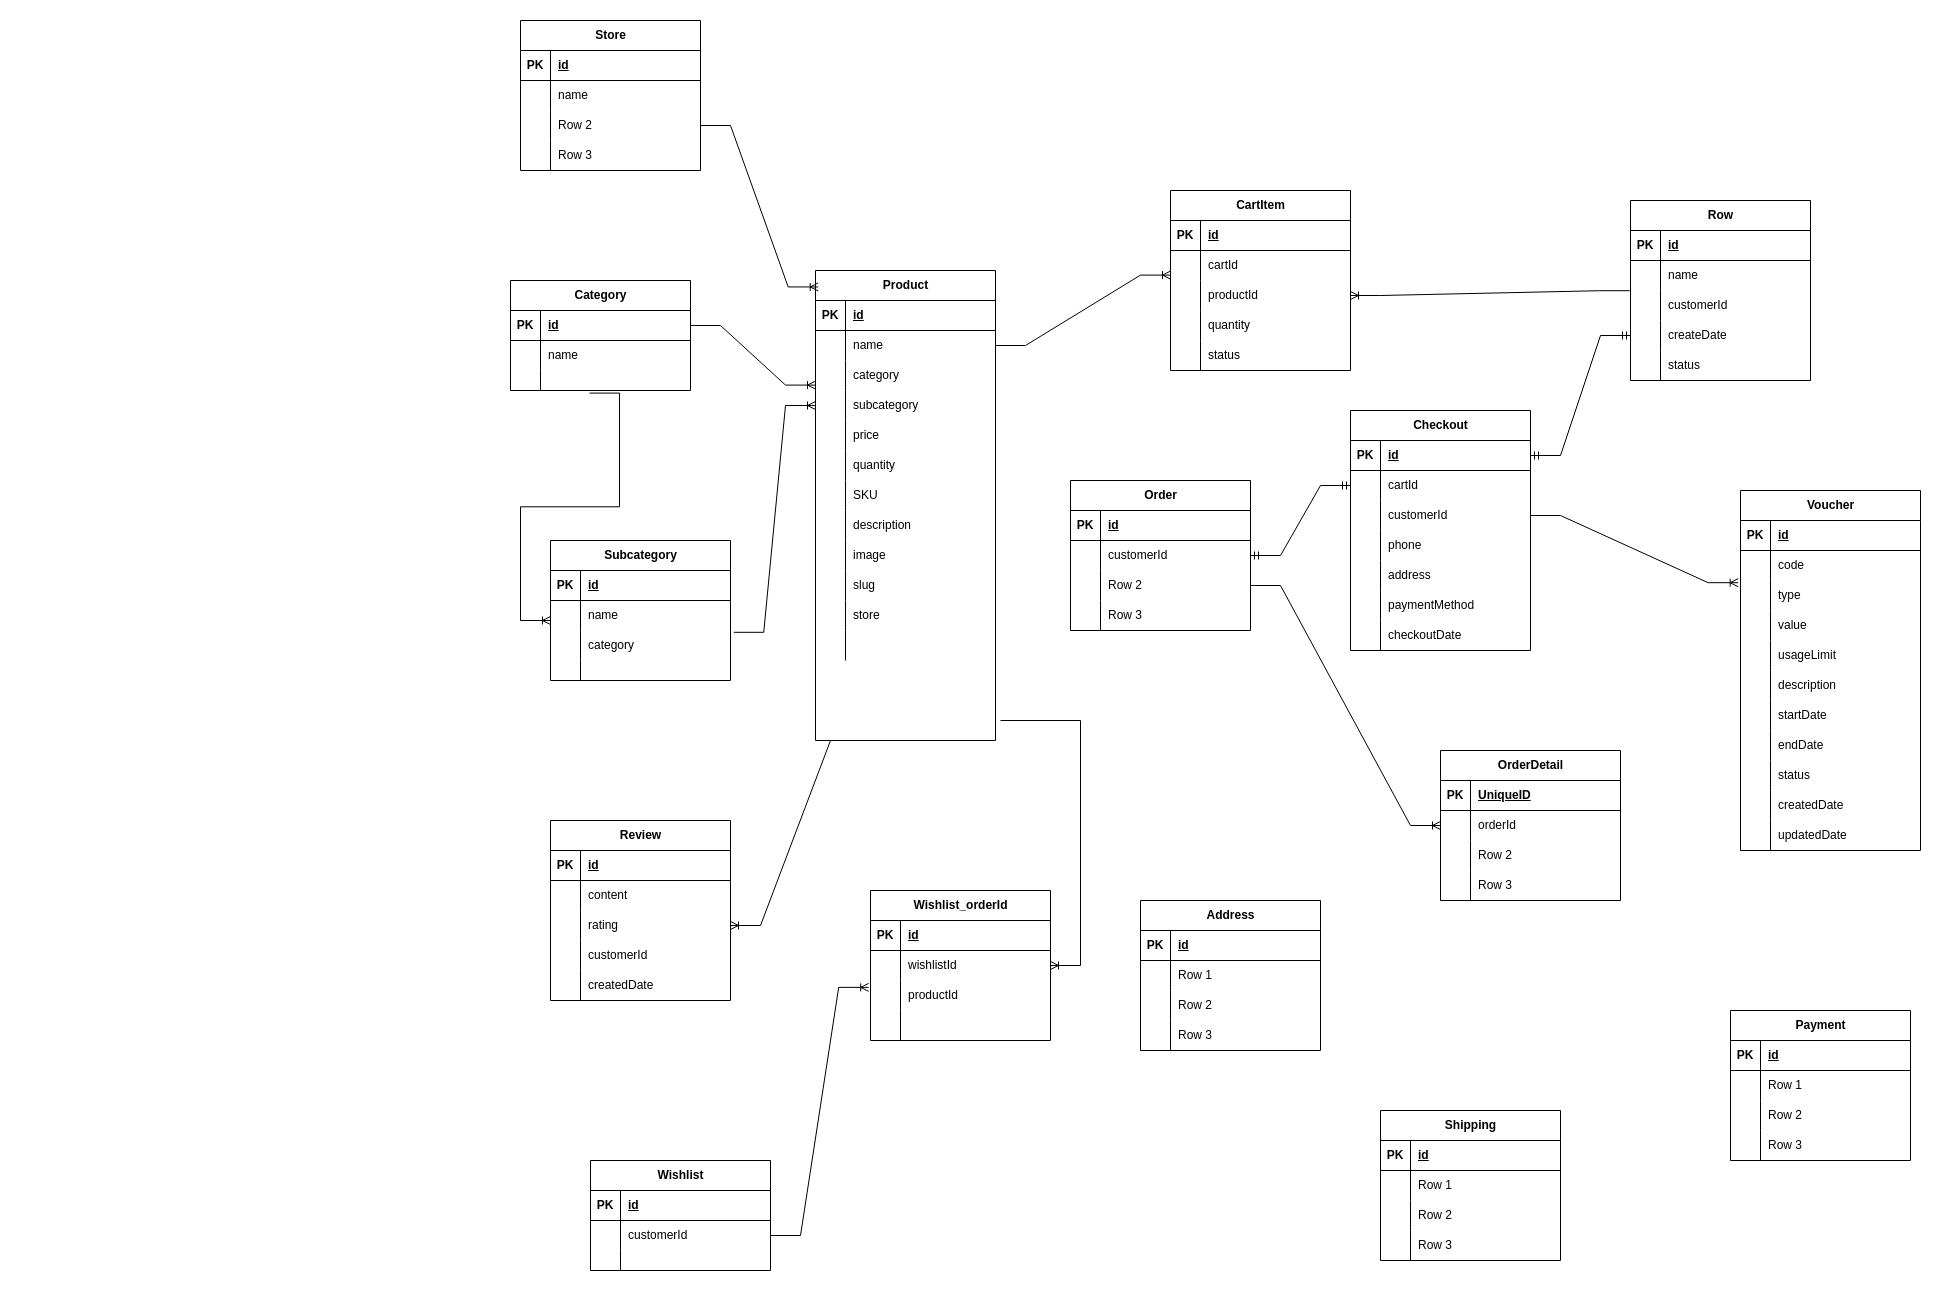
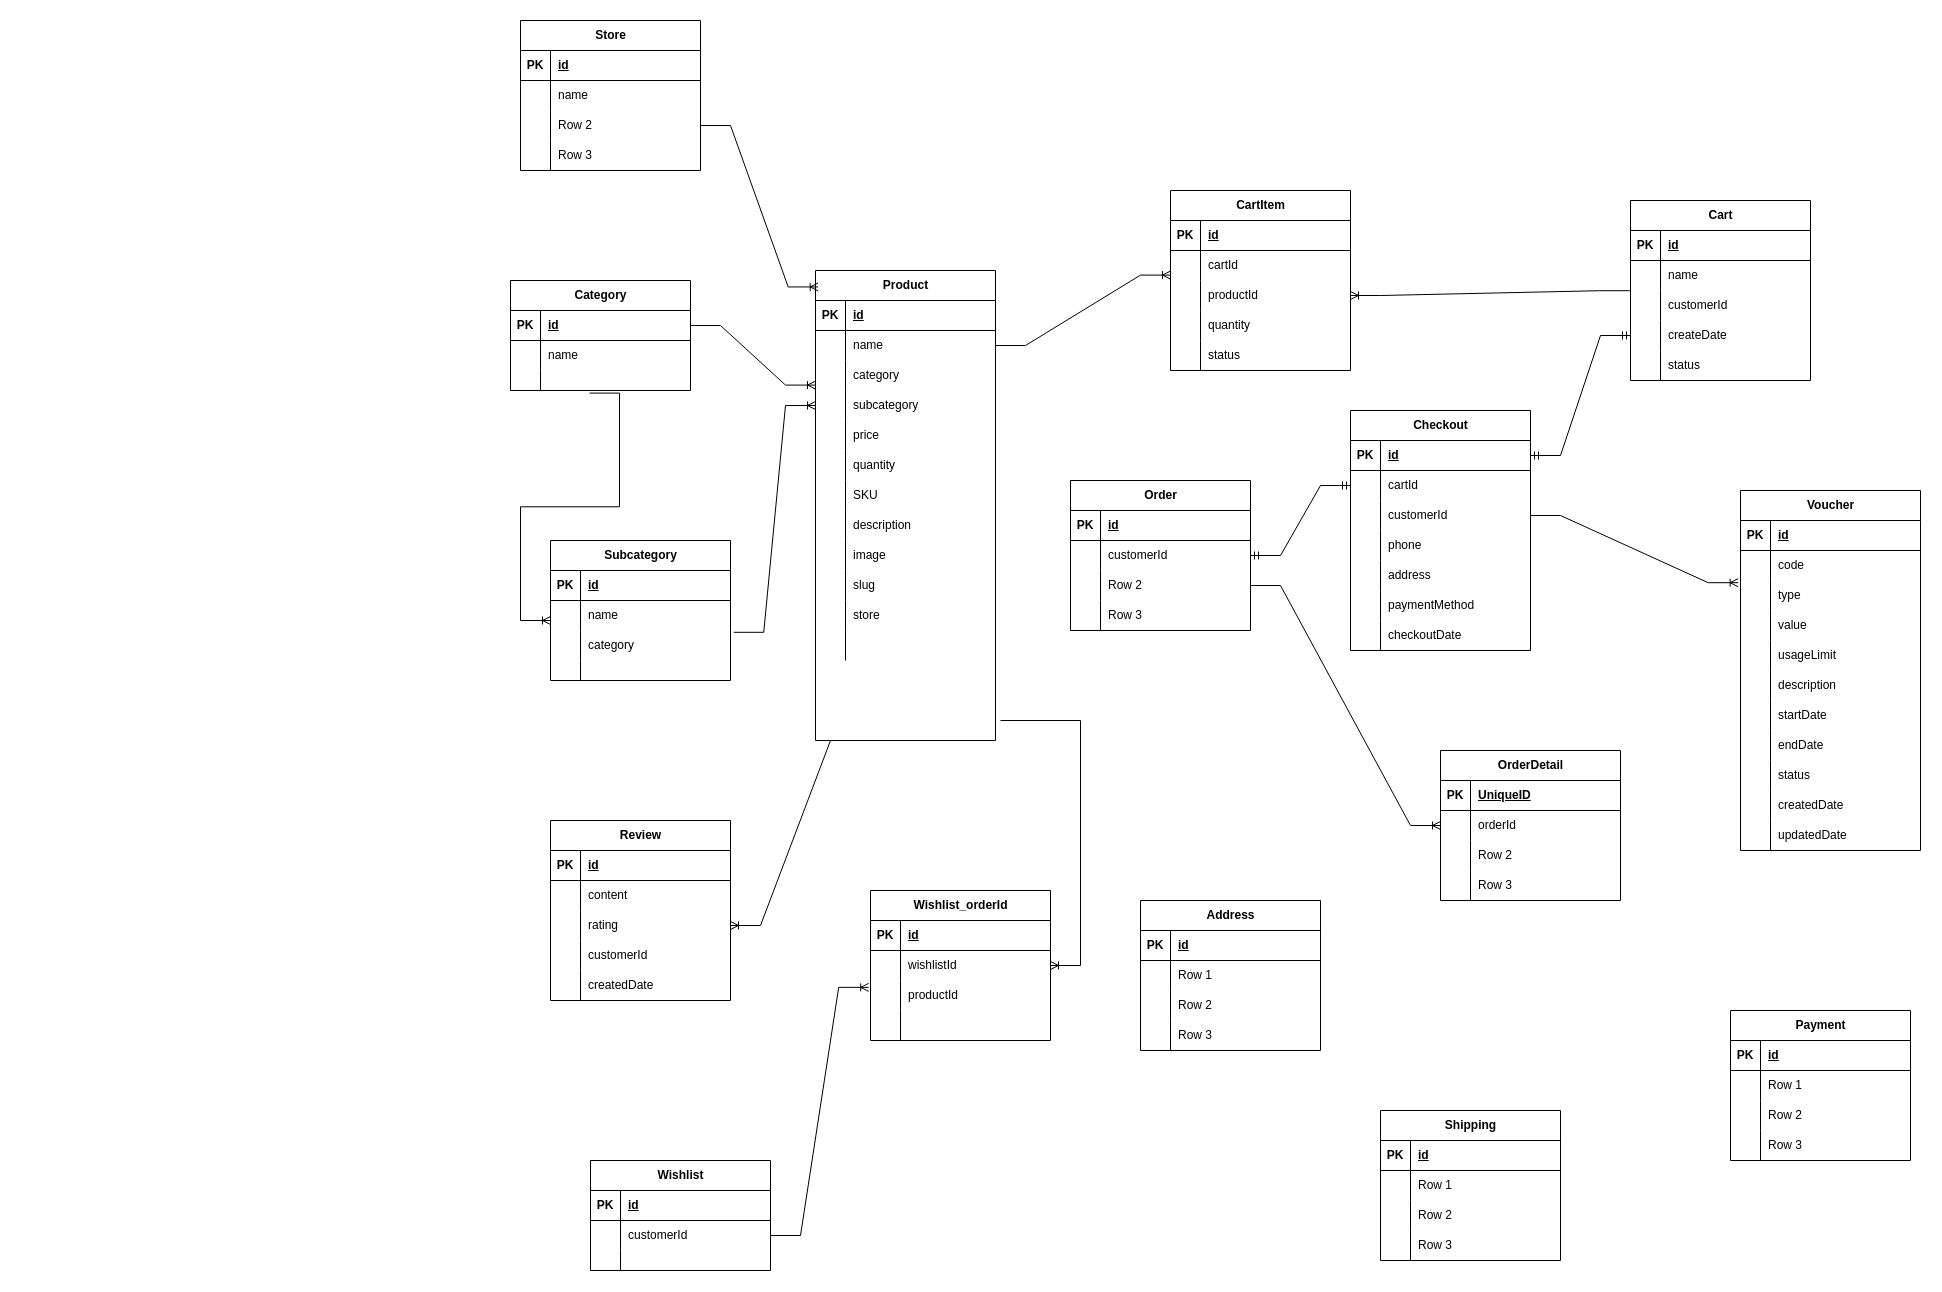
(1721, 216) -> (1721, 216)
